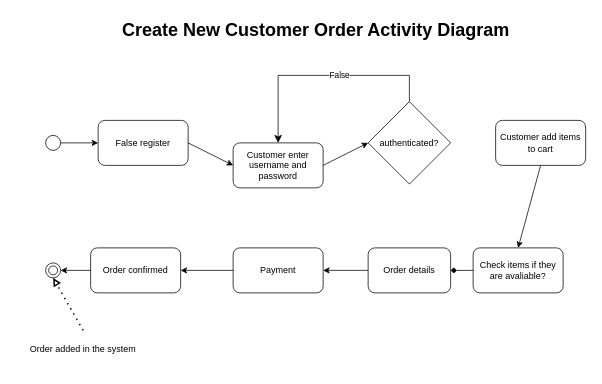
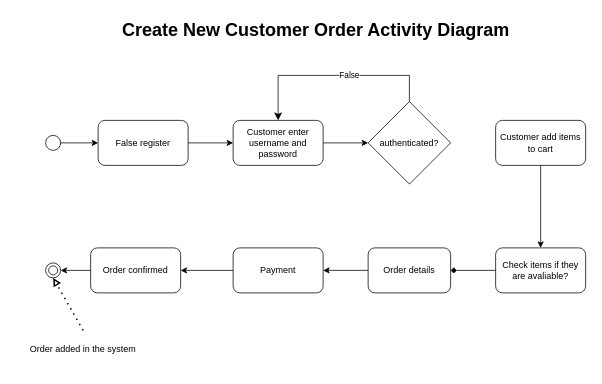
(278, 165) -> (278, 143)
(518, 270) -> (540, 270)
